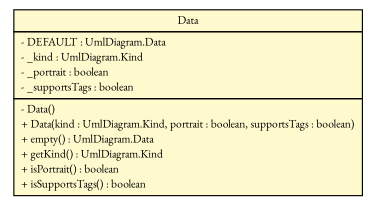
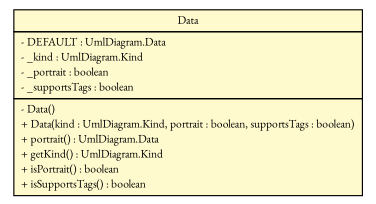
(88, 139) -> (90, 139)
